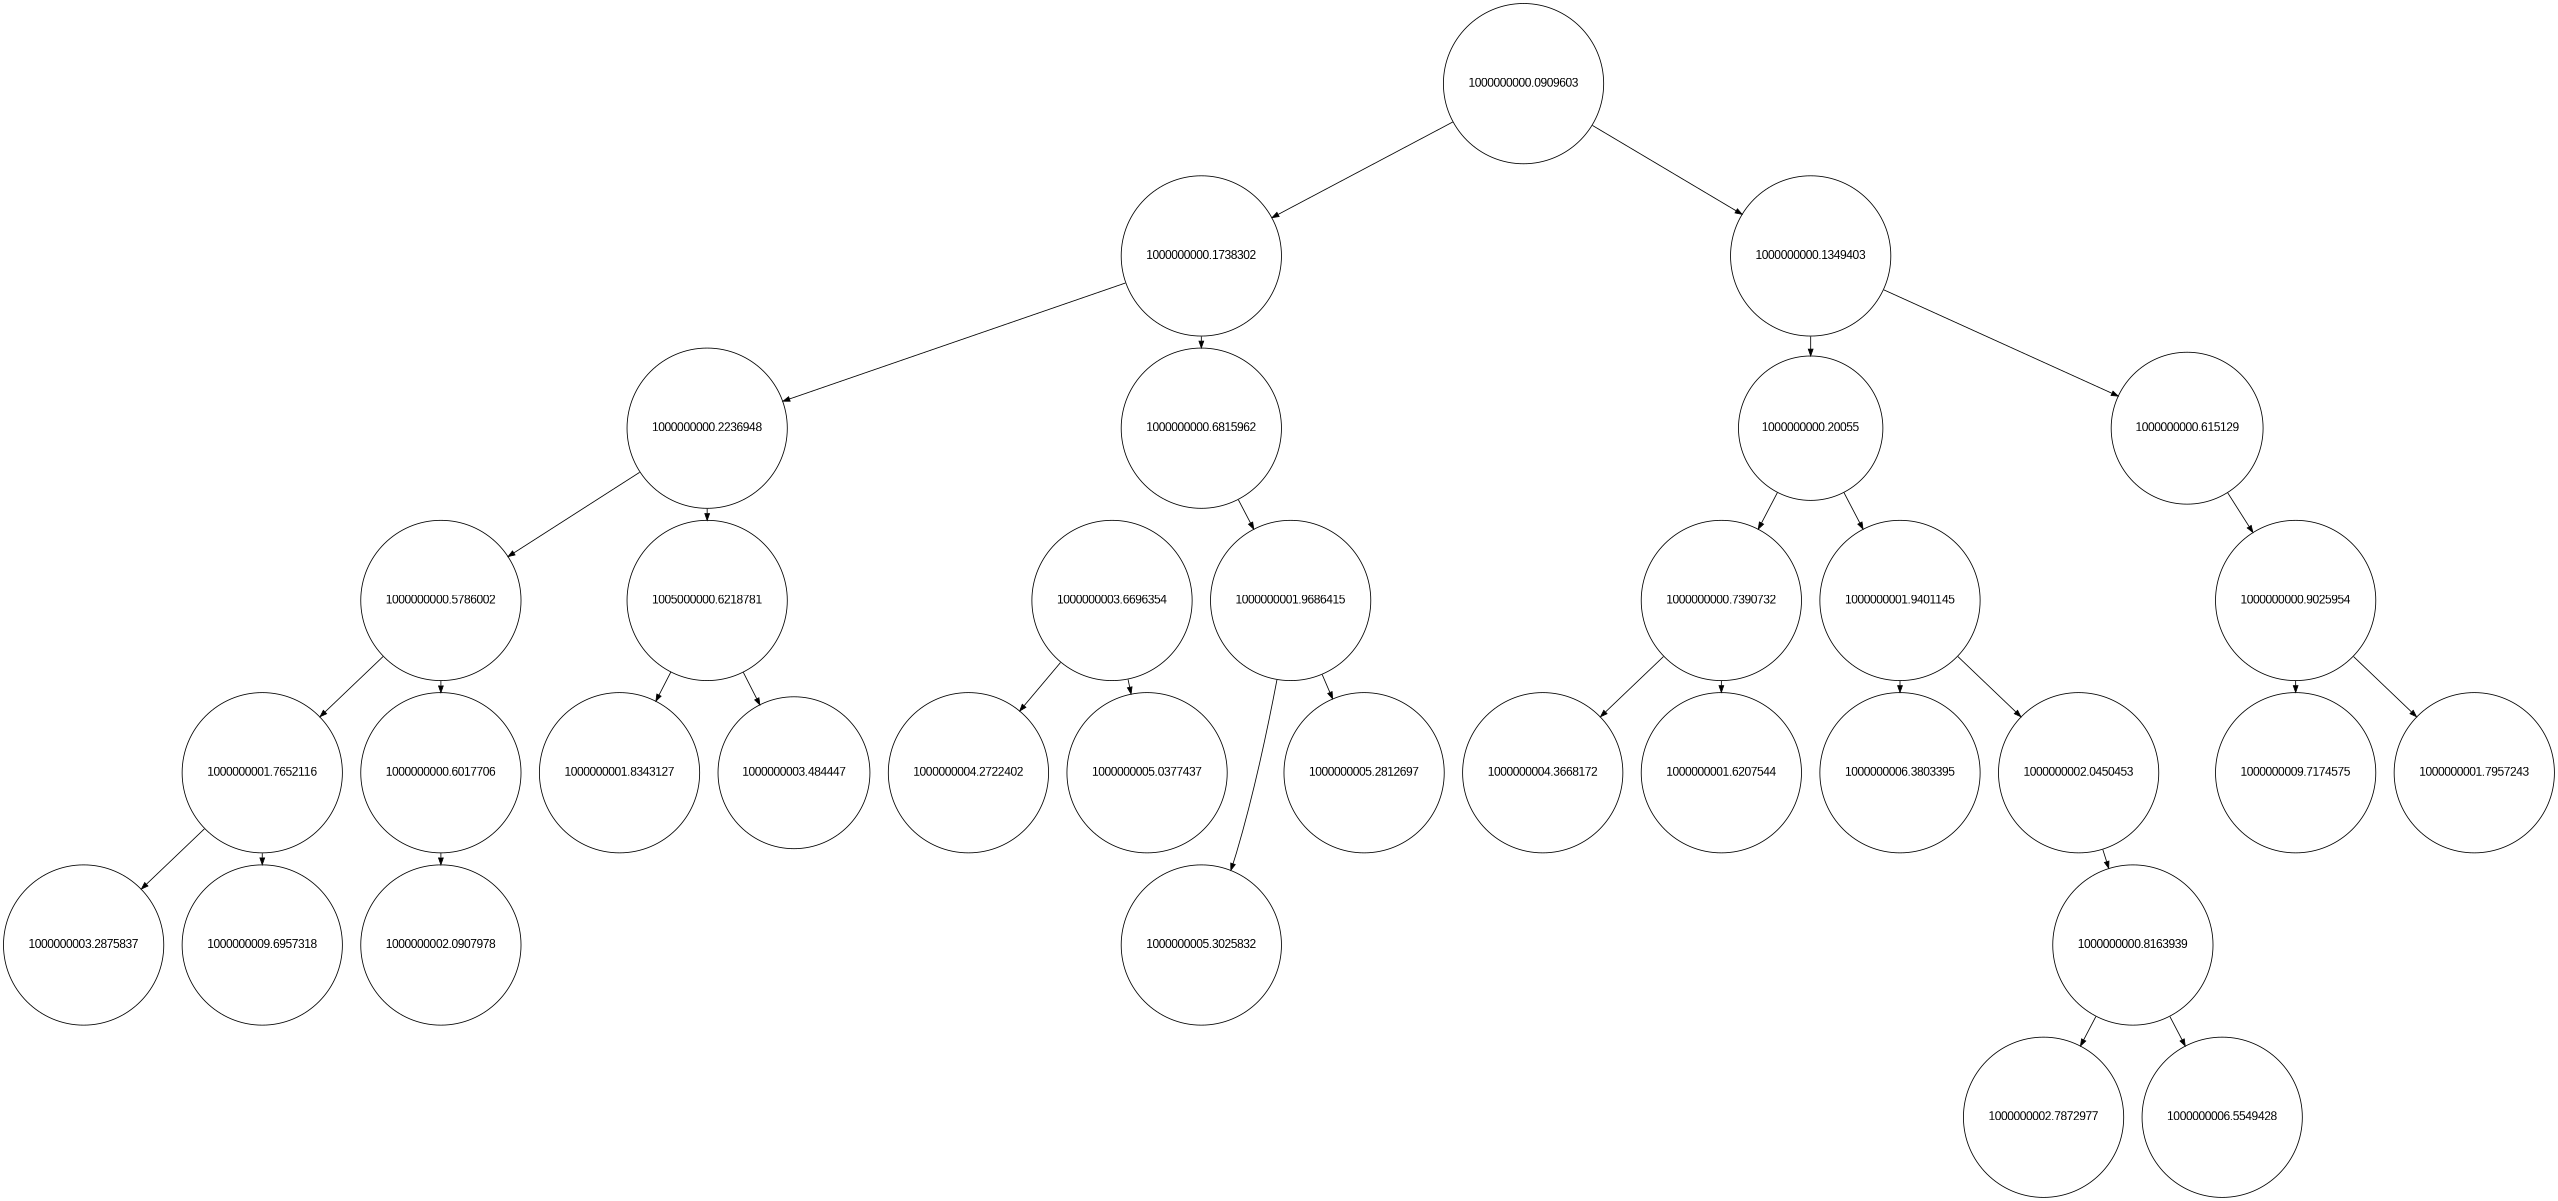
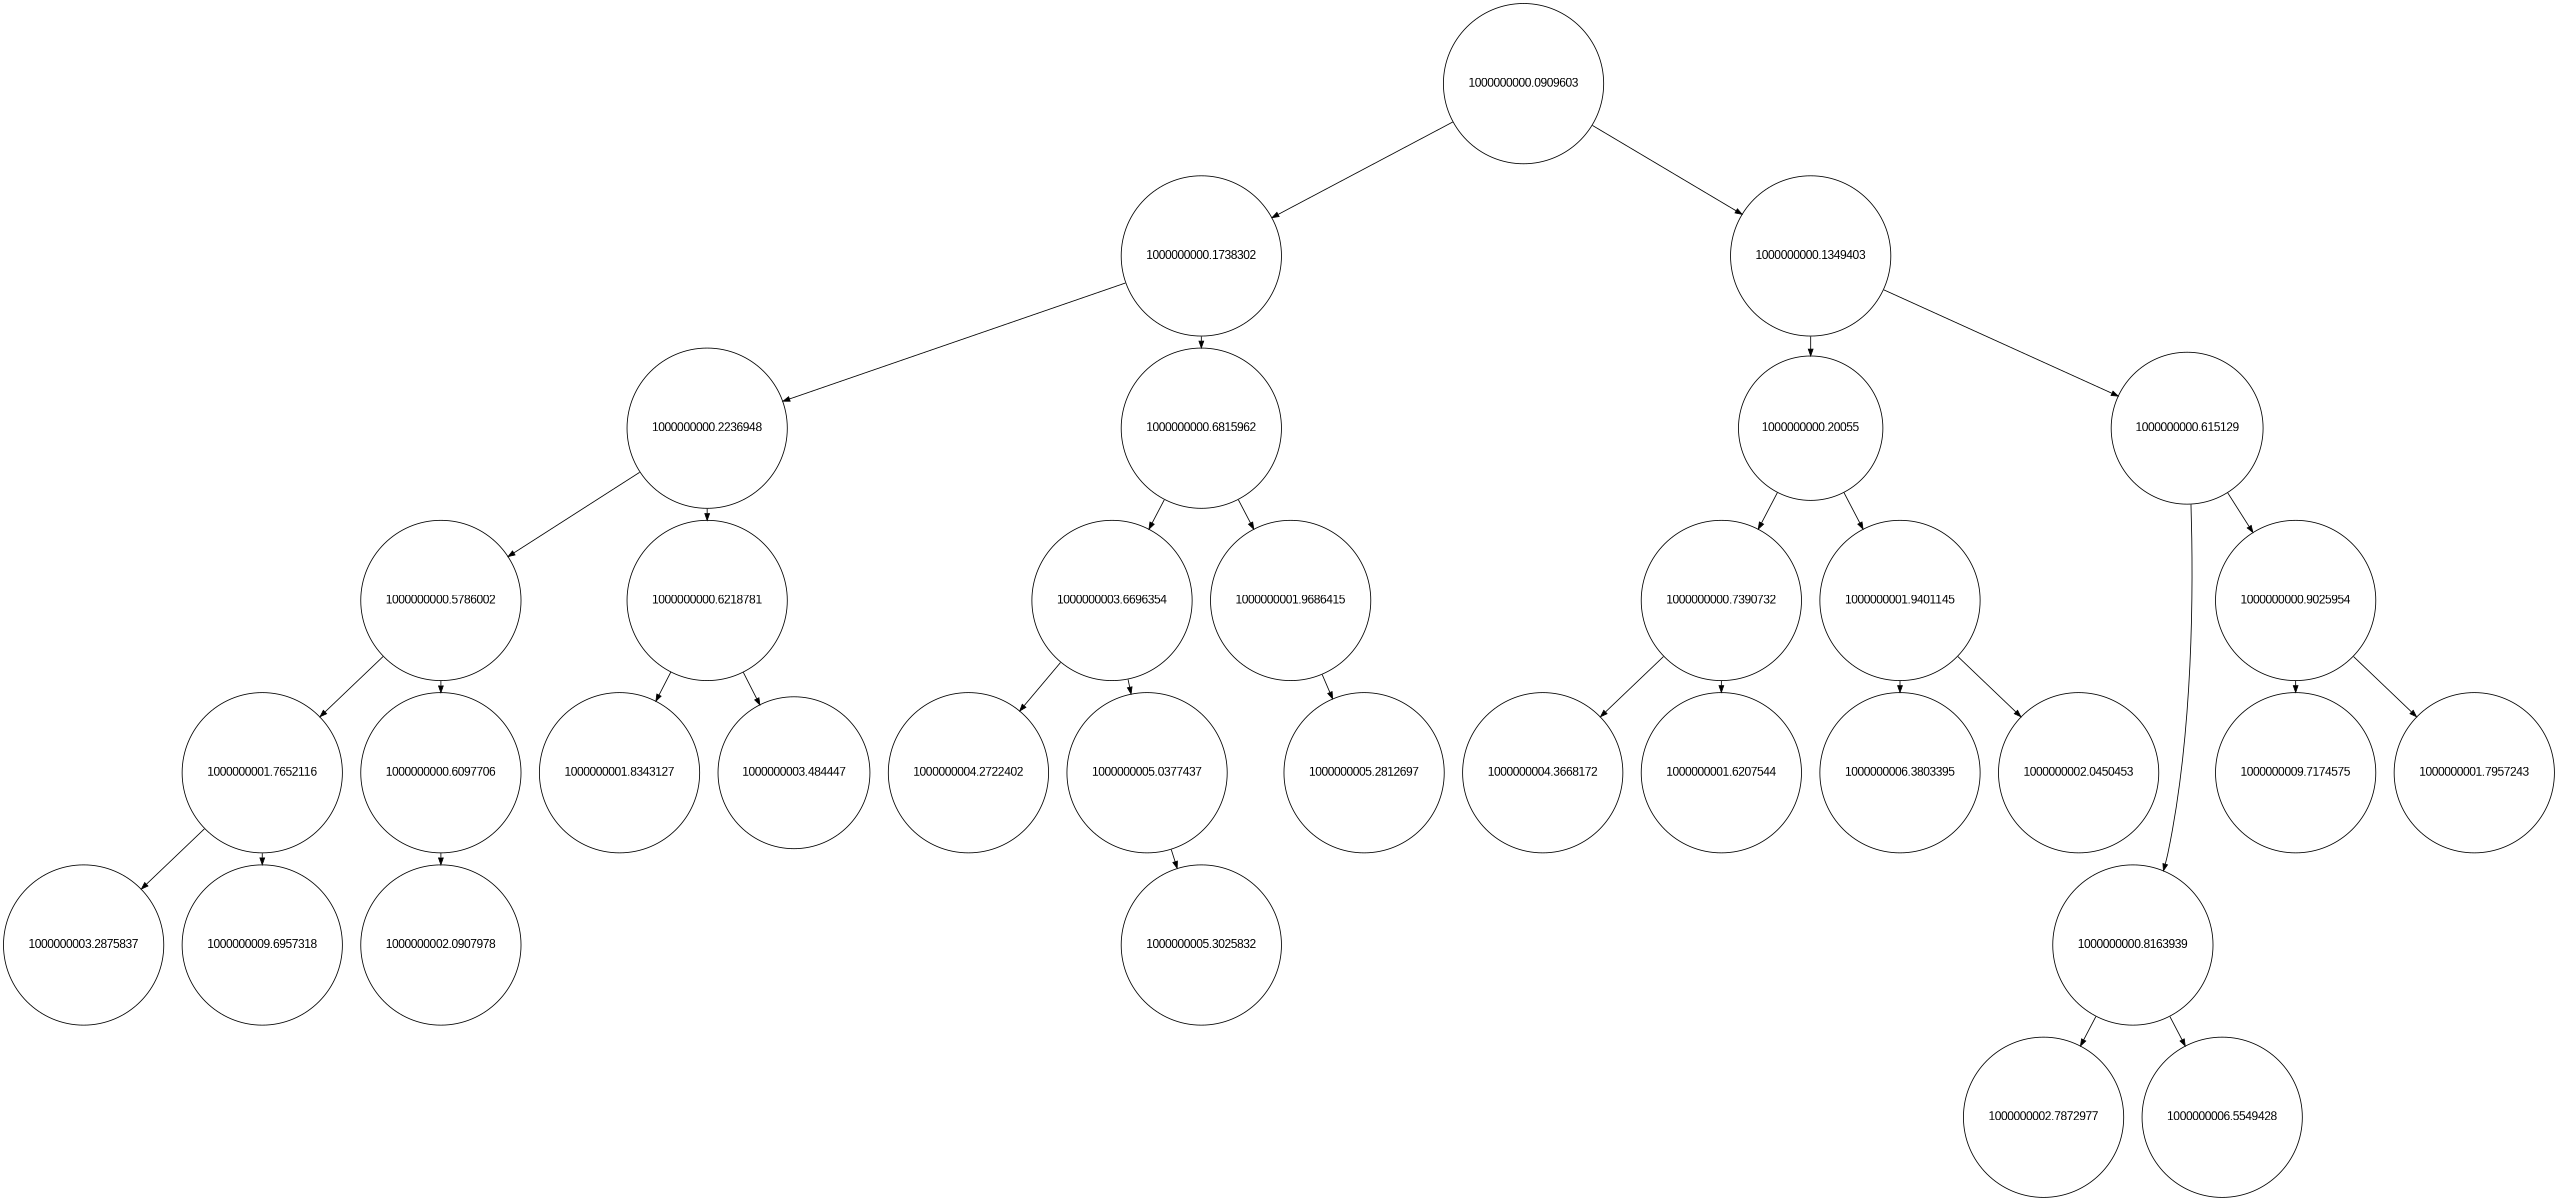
none -> (1158, 511)
(707, 600) -> (707, 600)
(1257, 772) -> (1173, 856)
(441, 773) -> (441, 773)
(2105, 856) -> (2189, 685)
